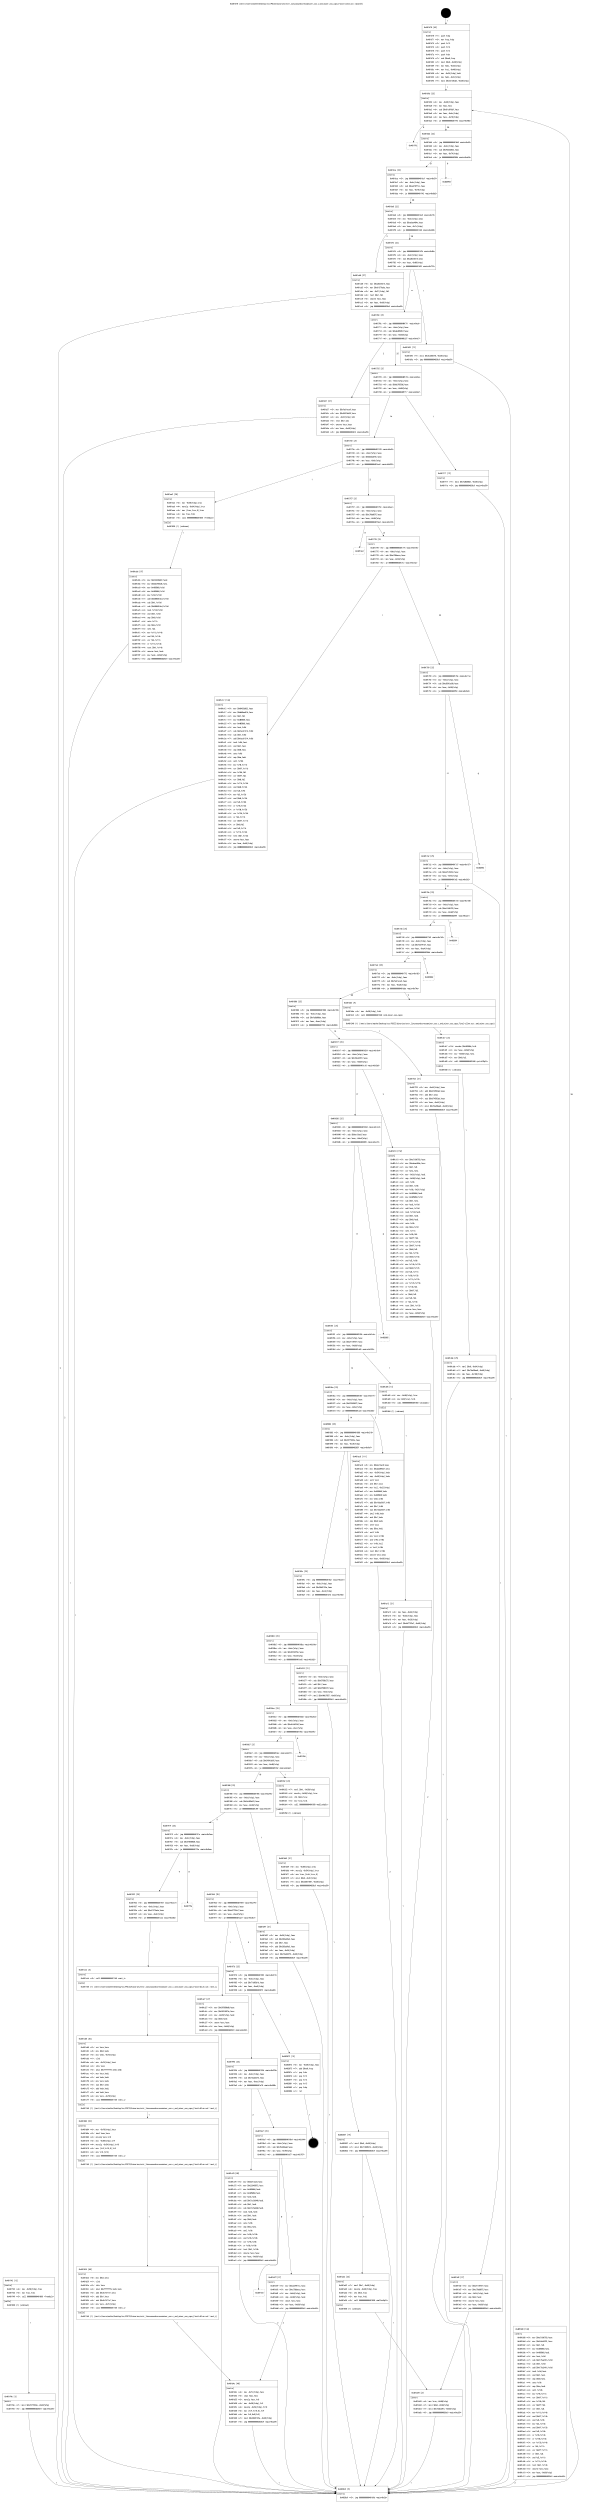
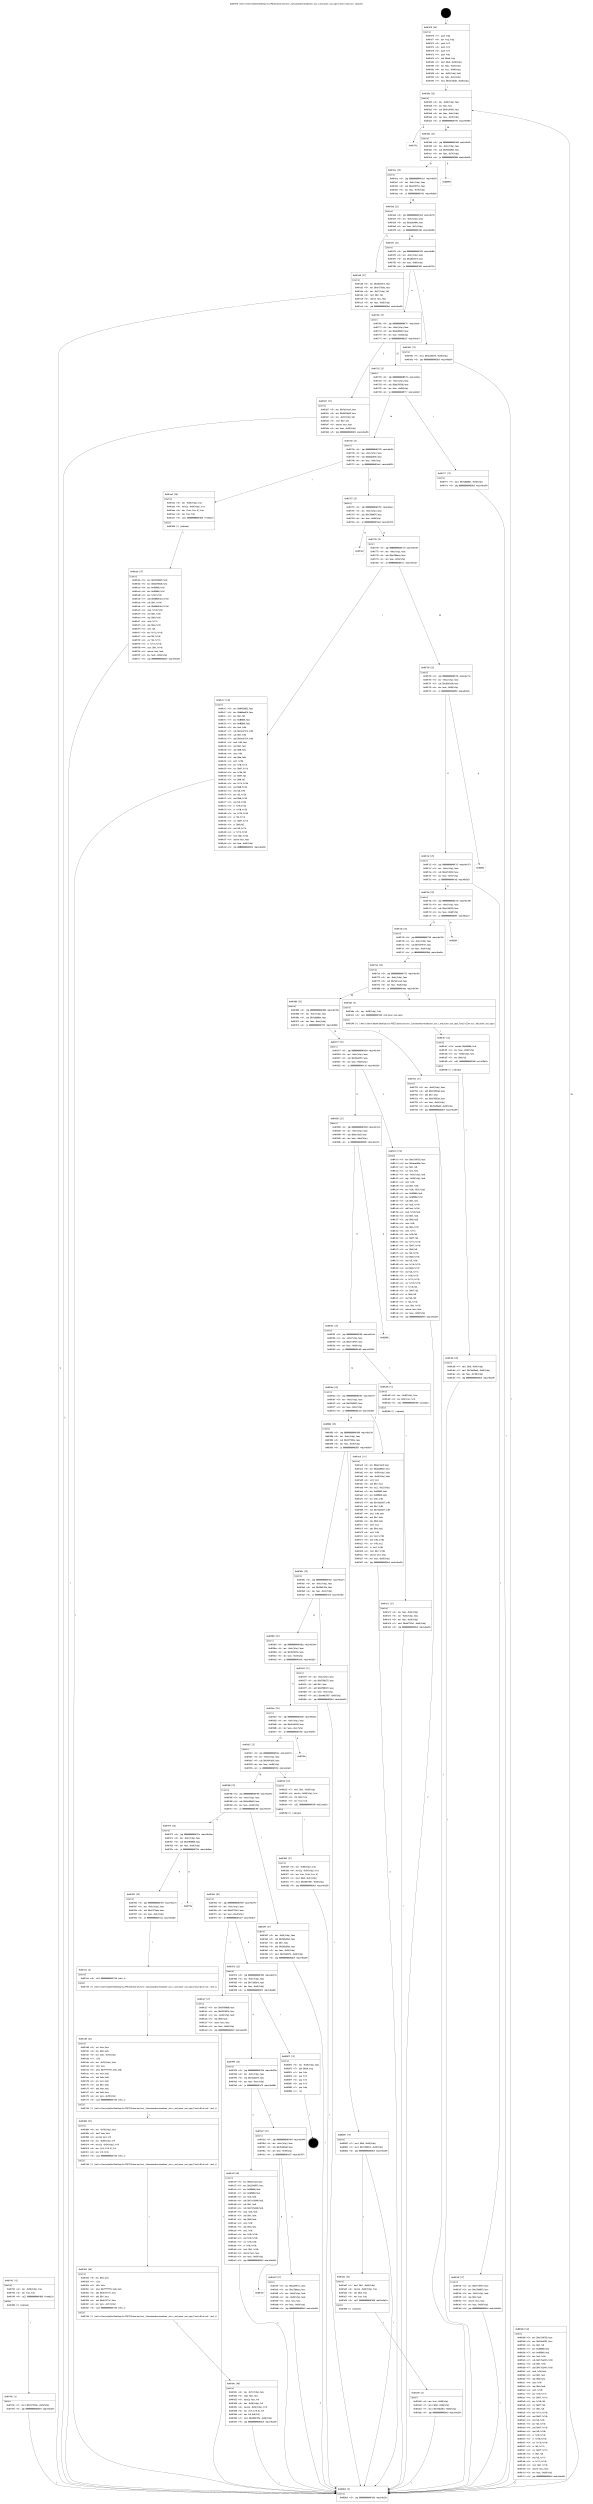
(429, 977) -> none
none -> (305, 1615)
(273, 2346) -> (302, 2407)
(455, 2350) -> (494, 2442)
